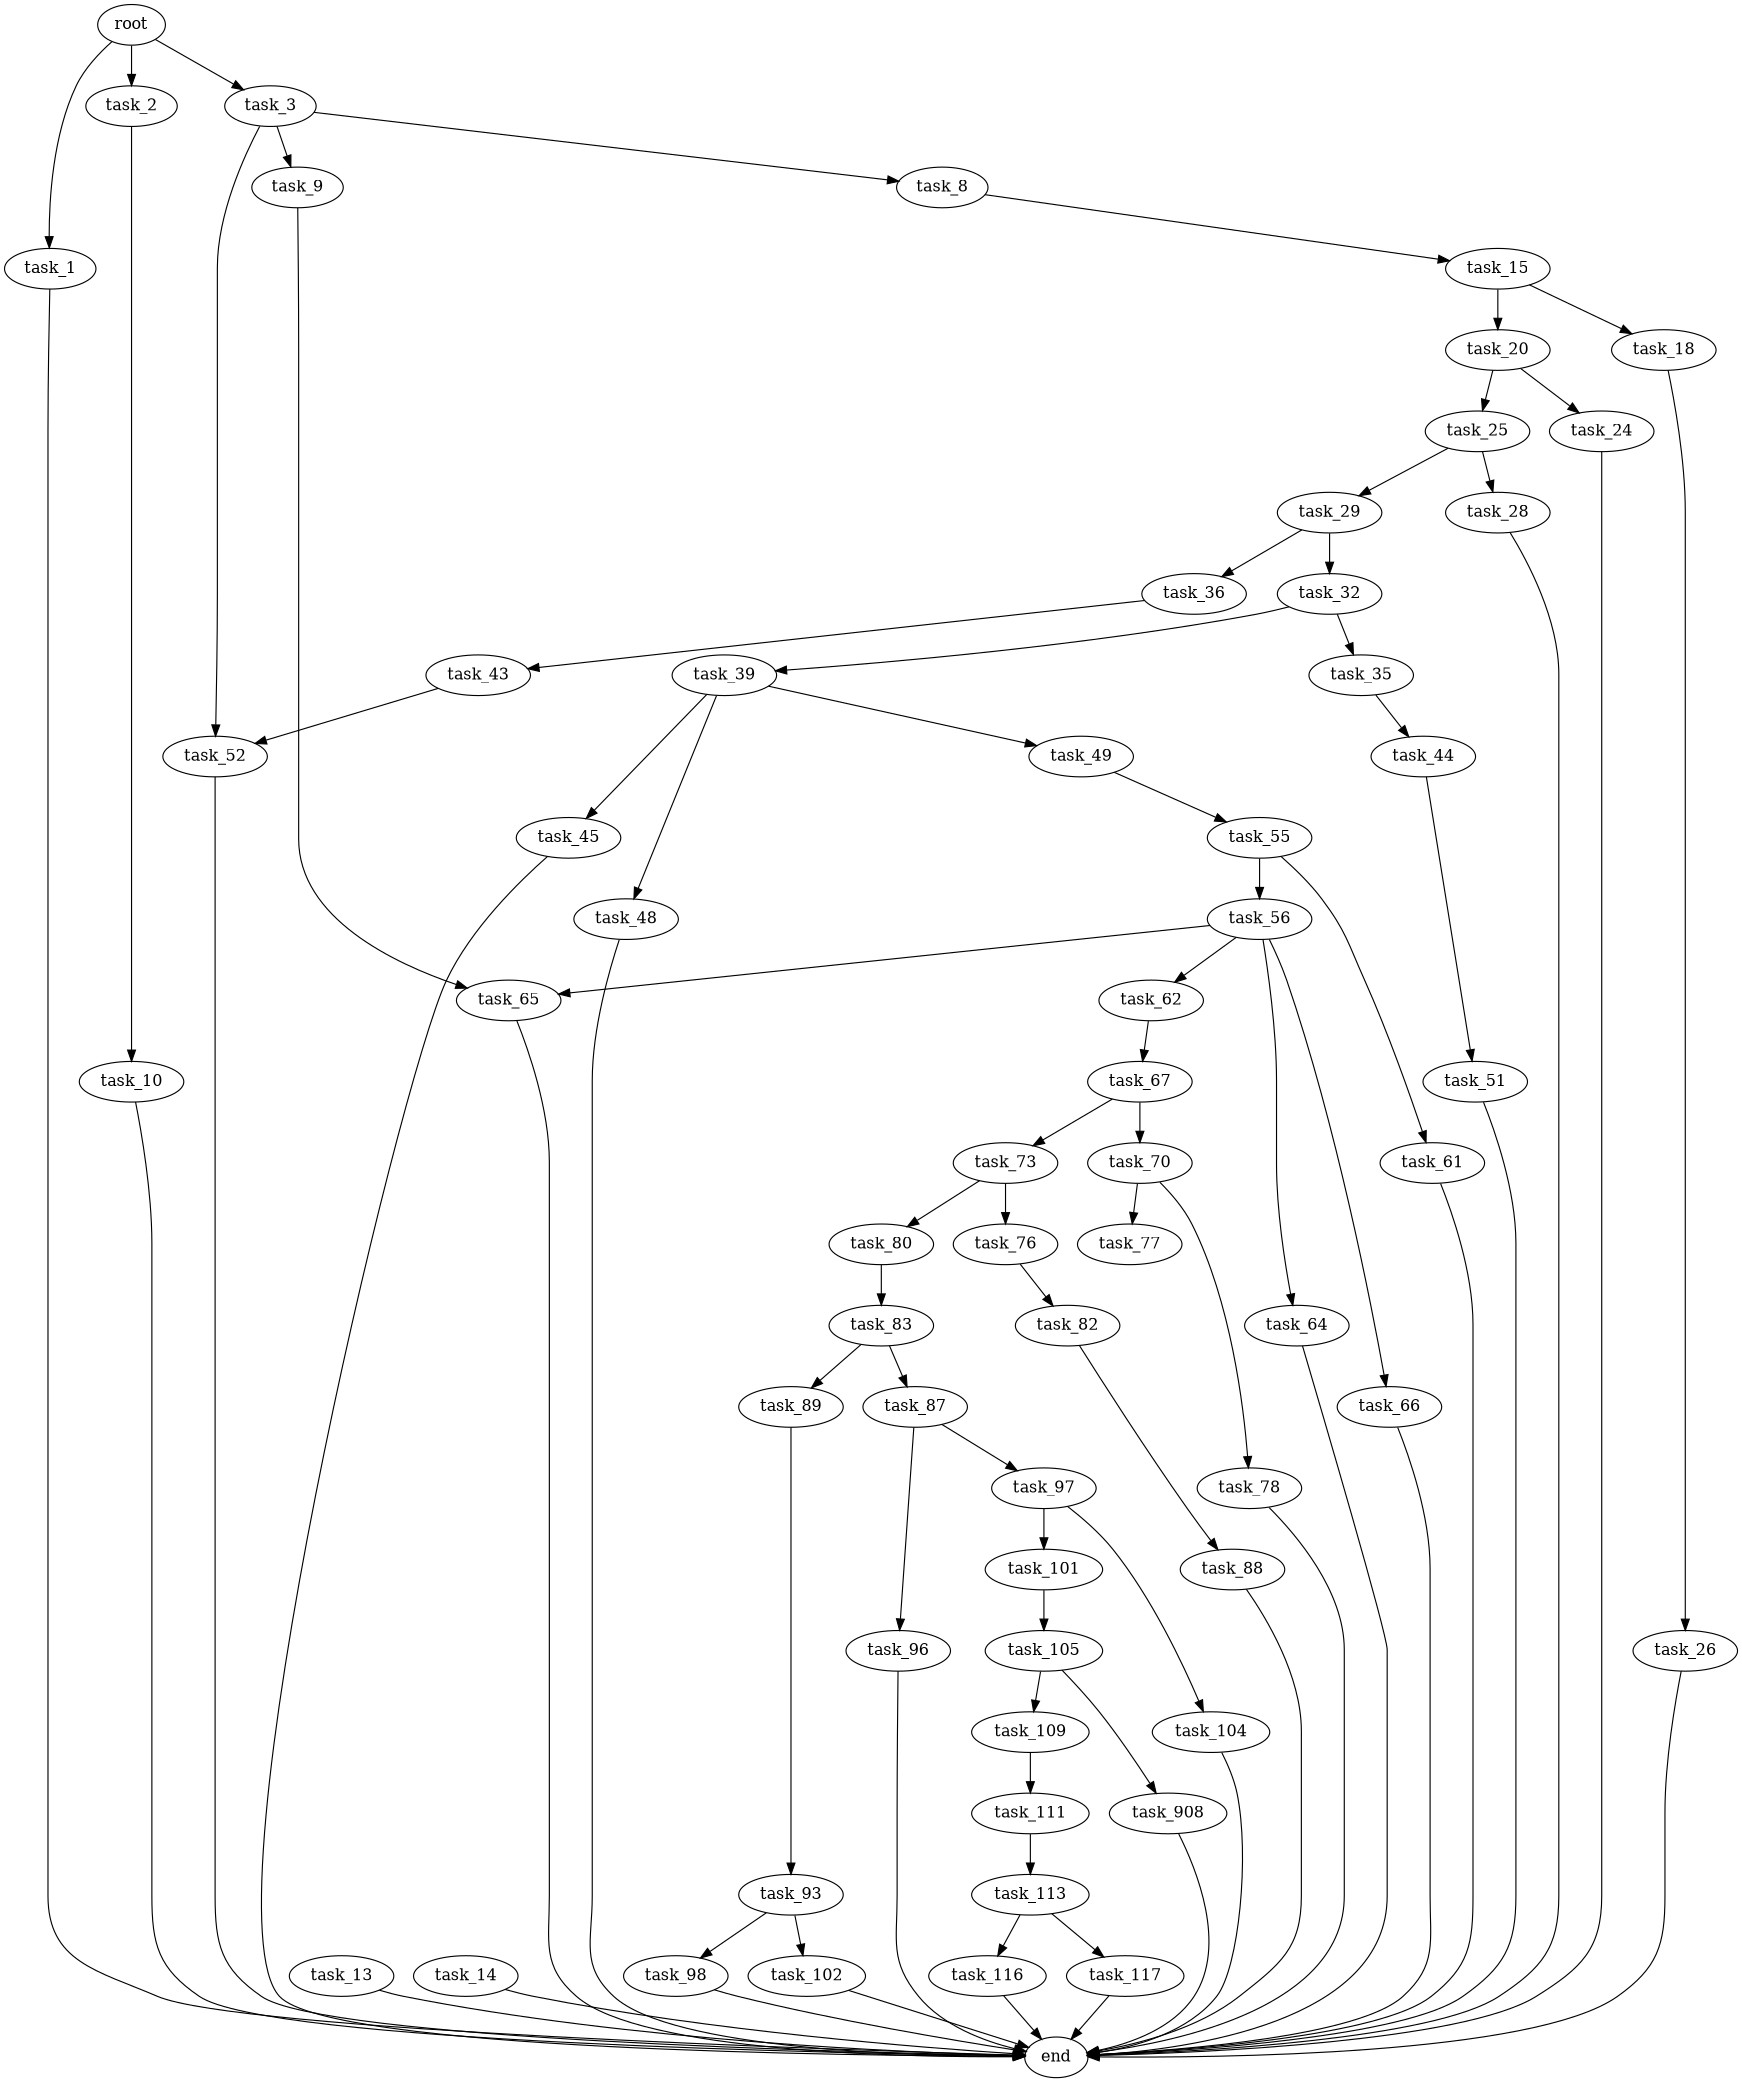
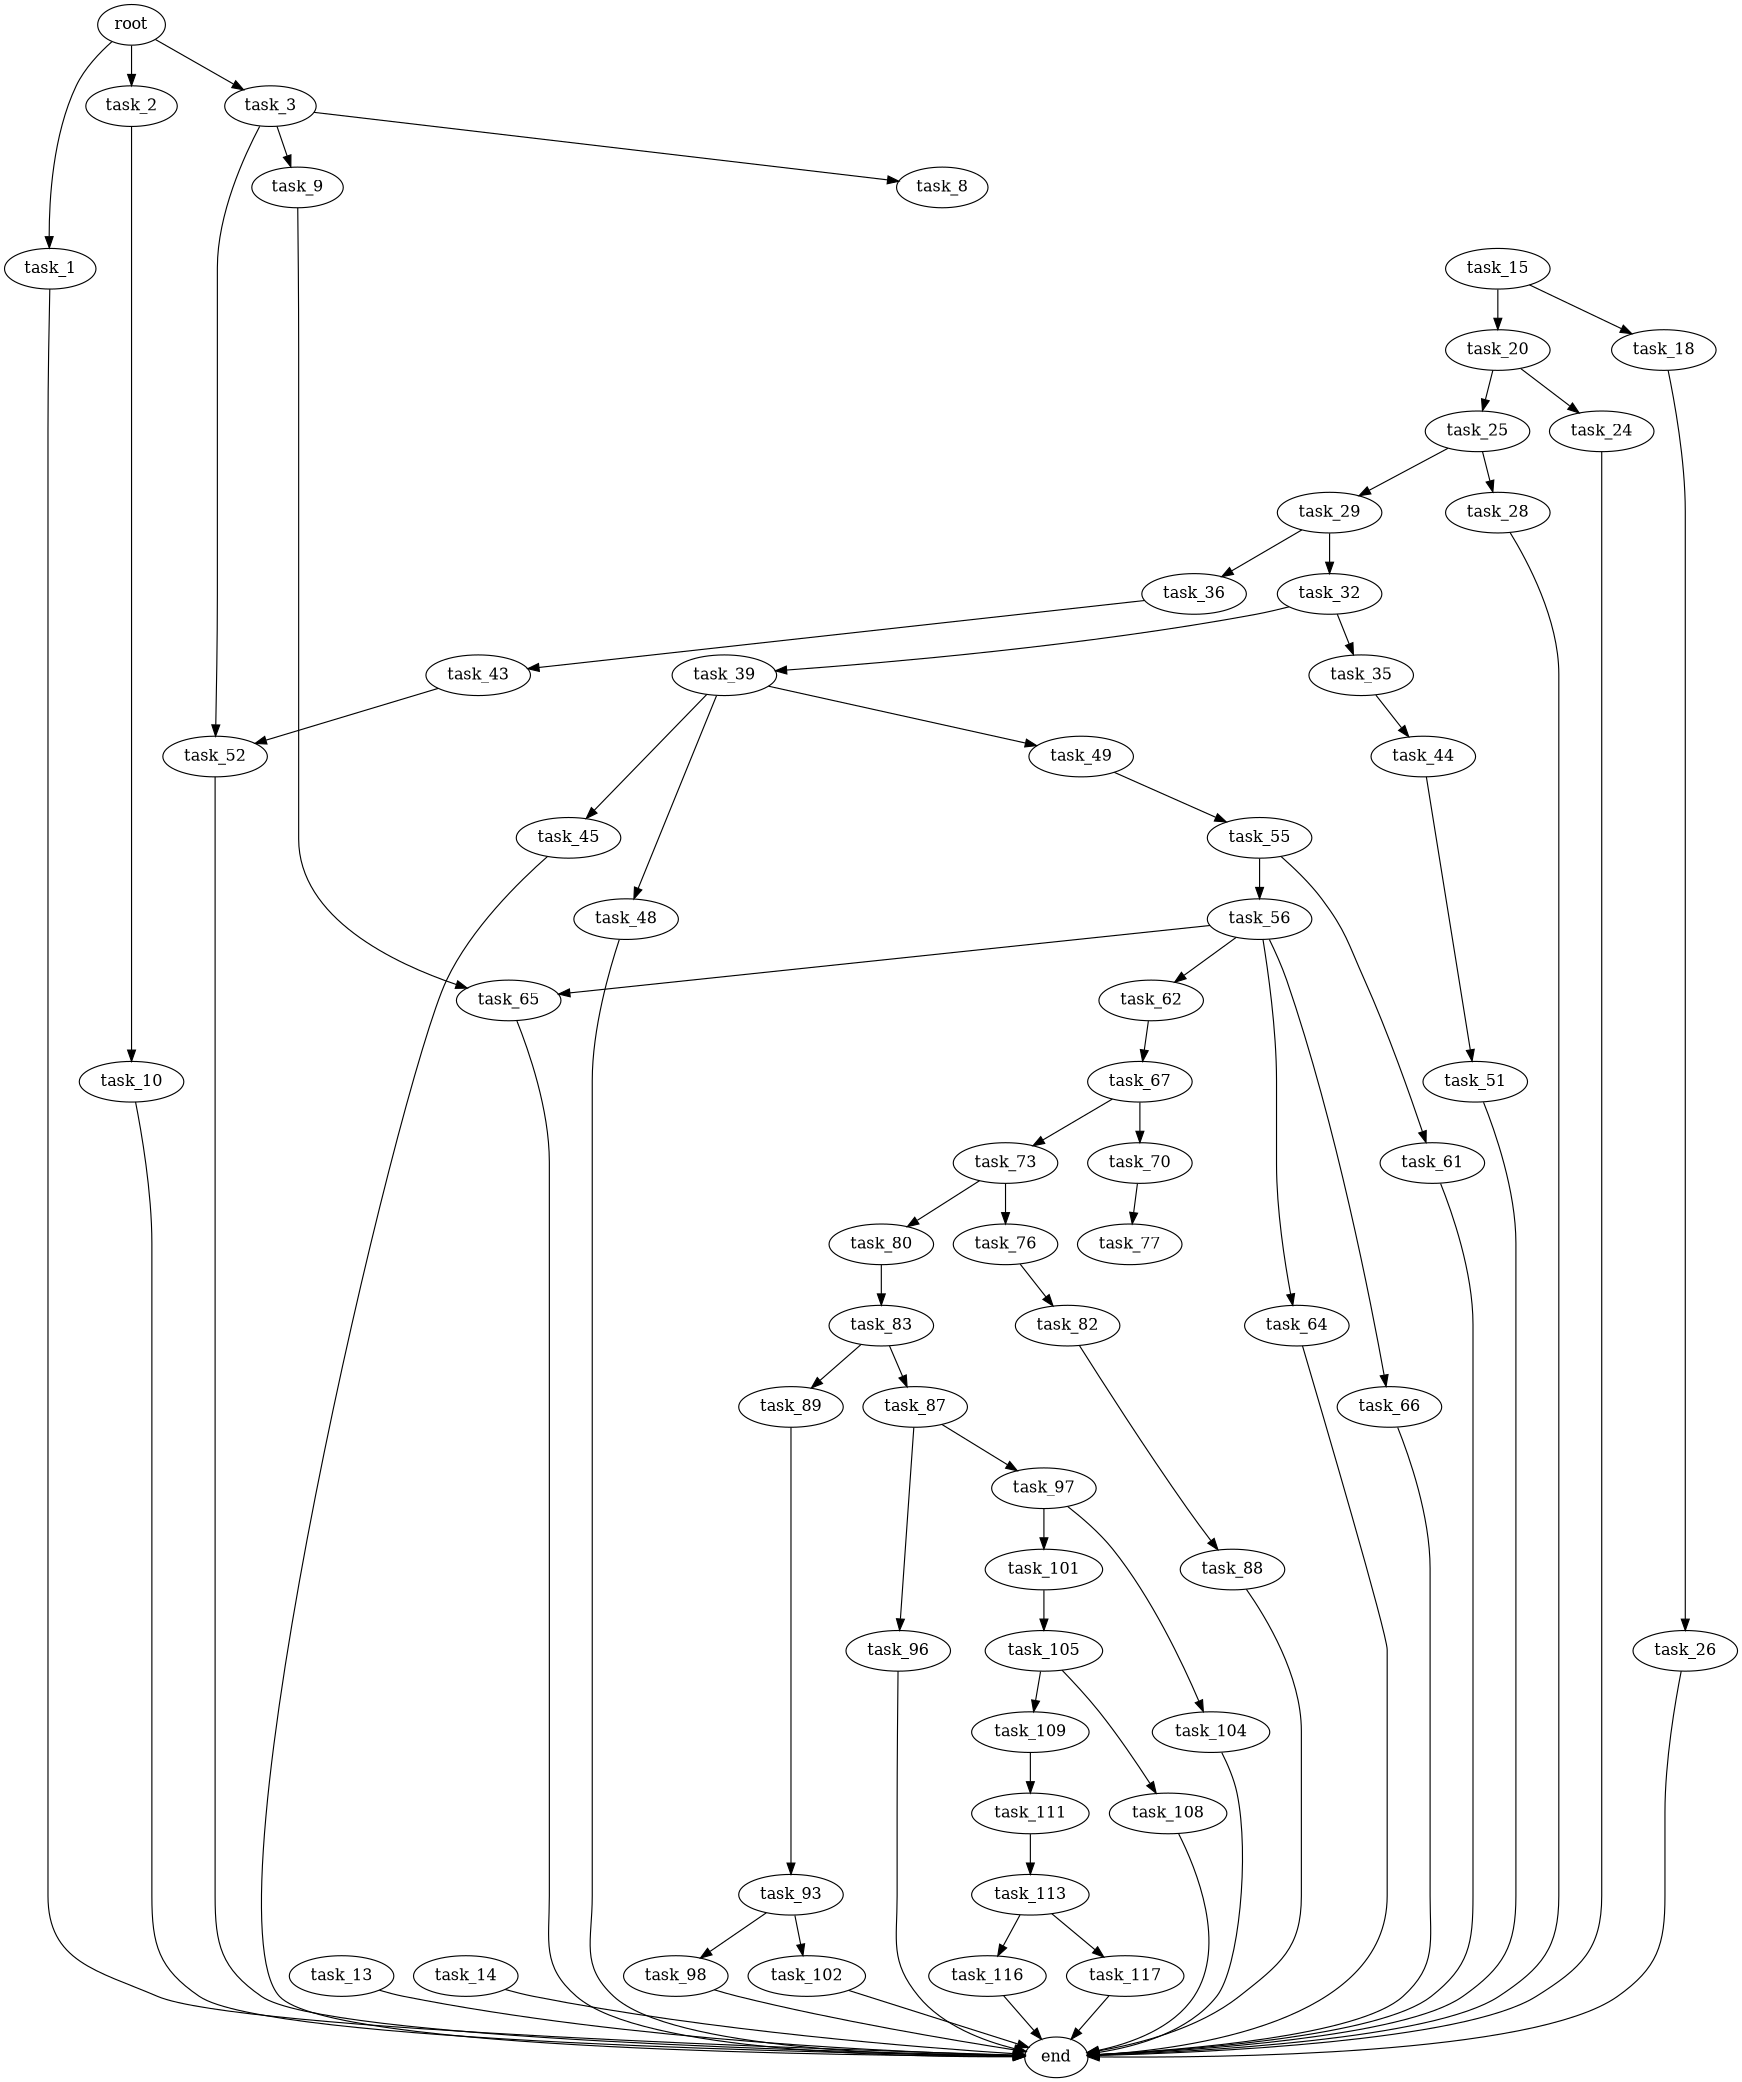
(1211, 227) -> none
(1249, 1488) -> none
(1168, 1813) -> (1168, 1813)
